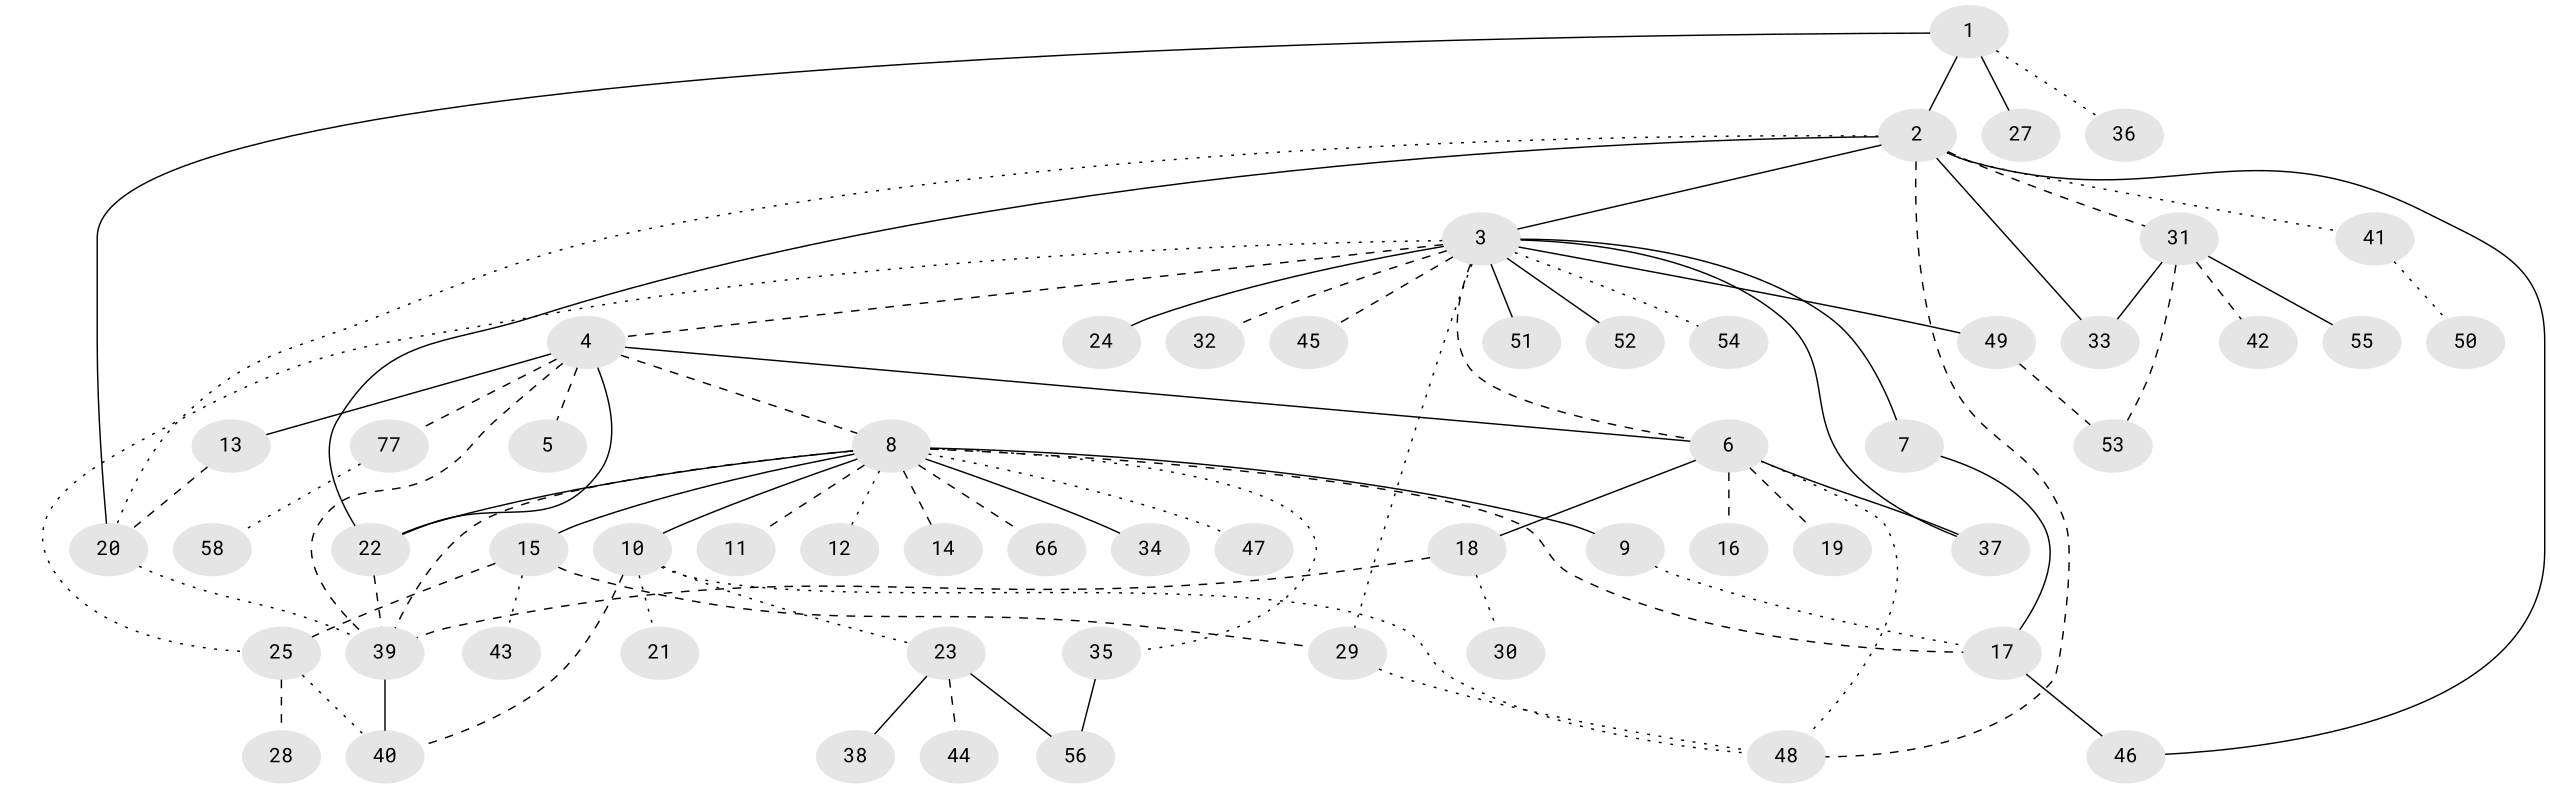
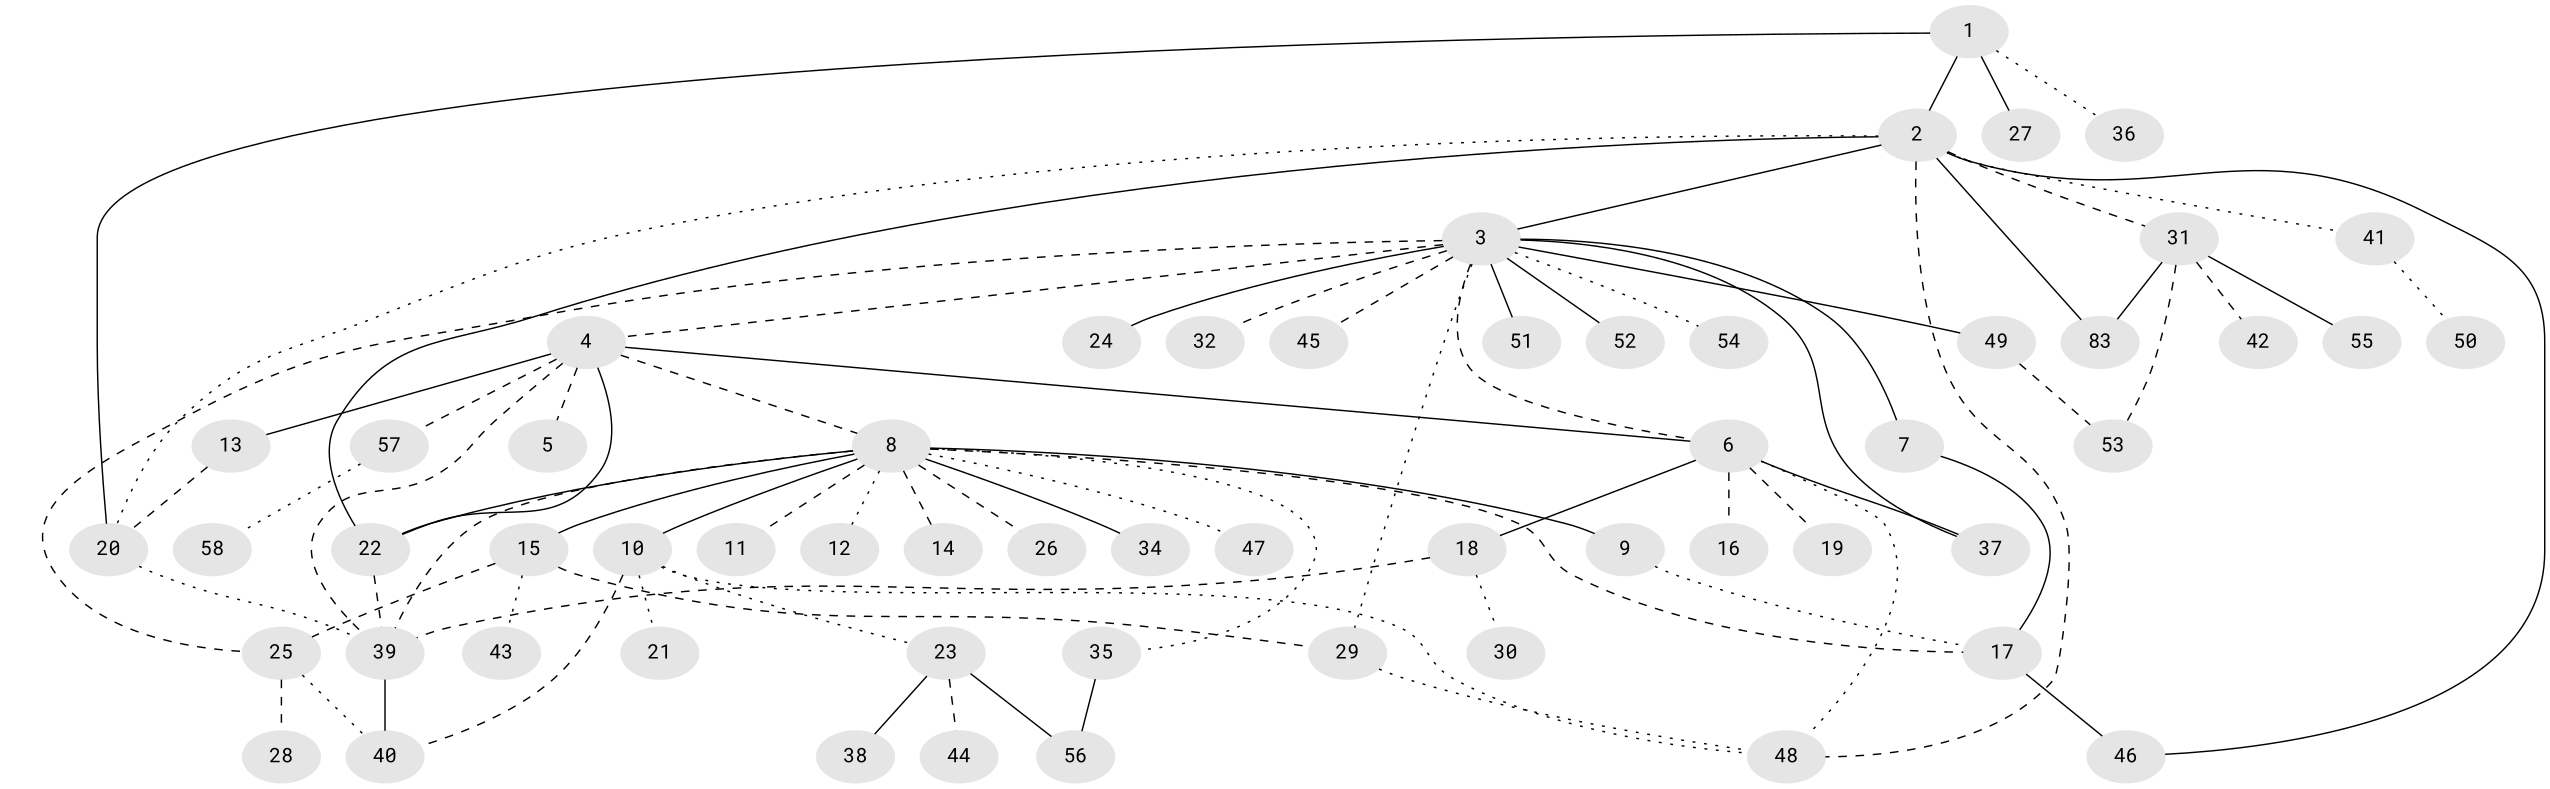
(628, 301) -> (628, 301)
(2100, 342) -> (2100, 342)
(389, 446) -> (389, 446)
(1047, 550) -> (1047, 550)
